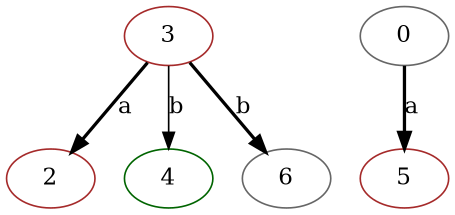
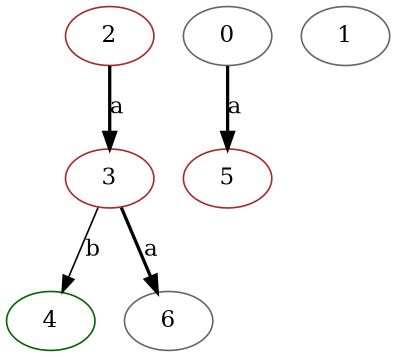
none -> (346, 36)
(115, 101) -> (110, 99)
(244, 107) -> (151, 250)
